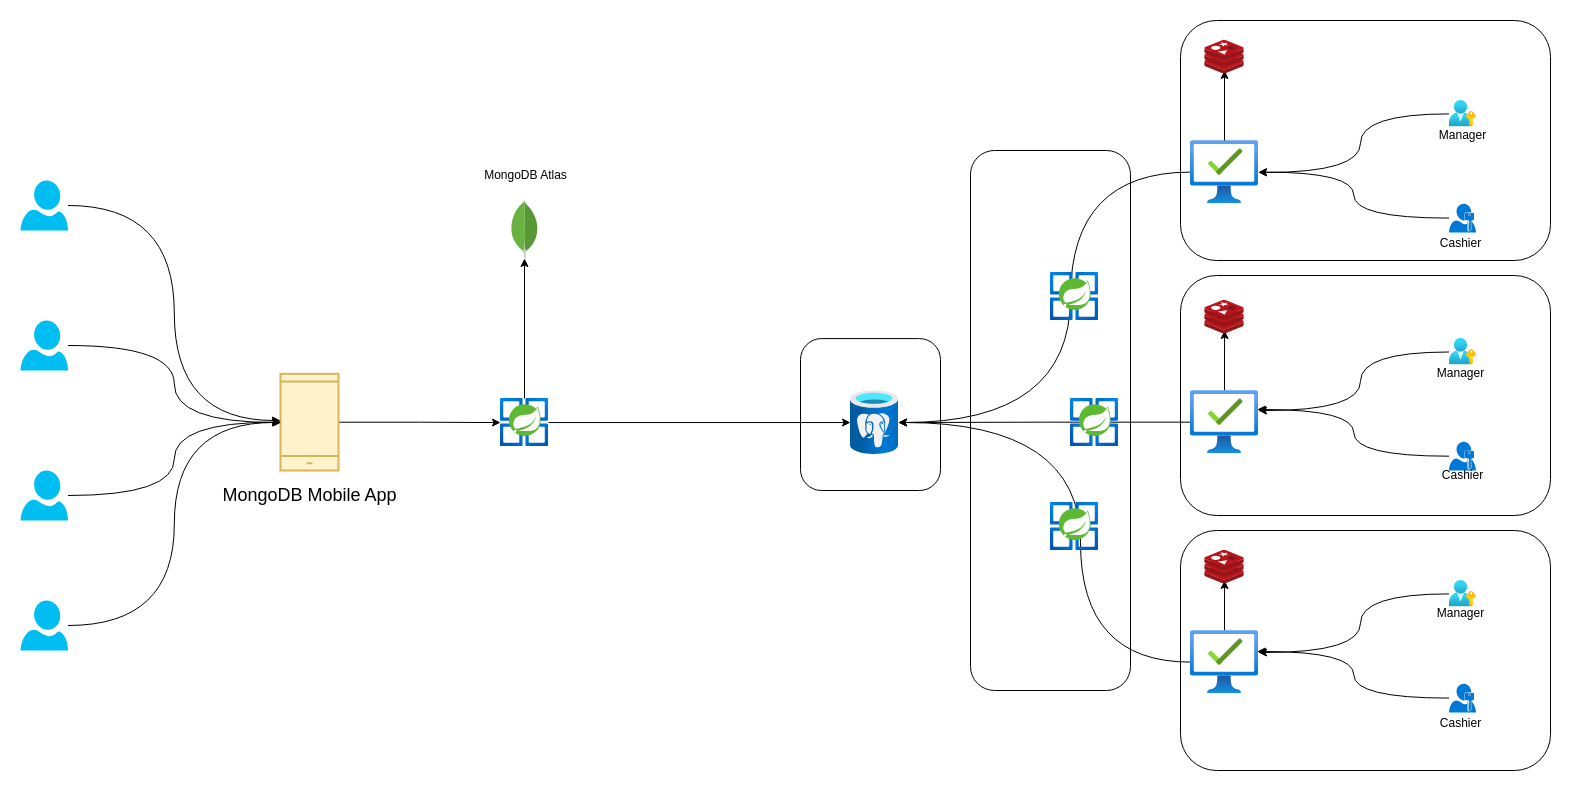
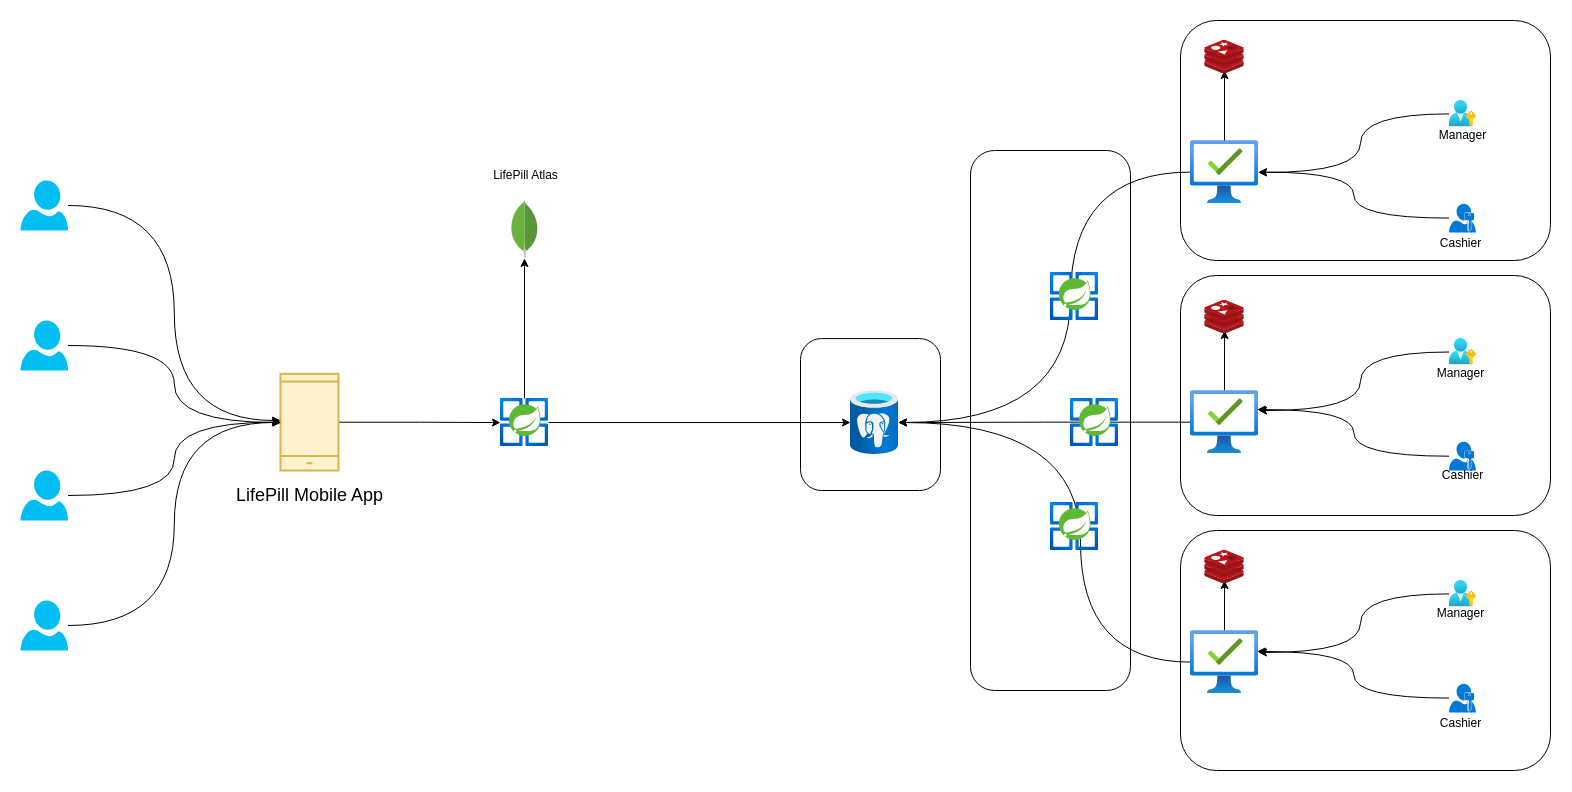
(526, 176) -> (526, 176)
(310, 496) -> (310, 496)
